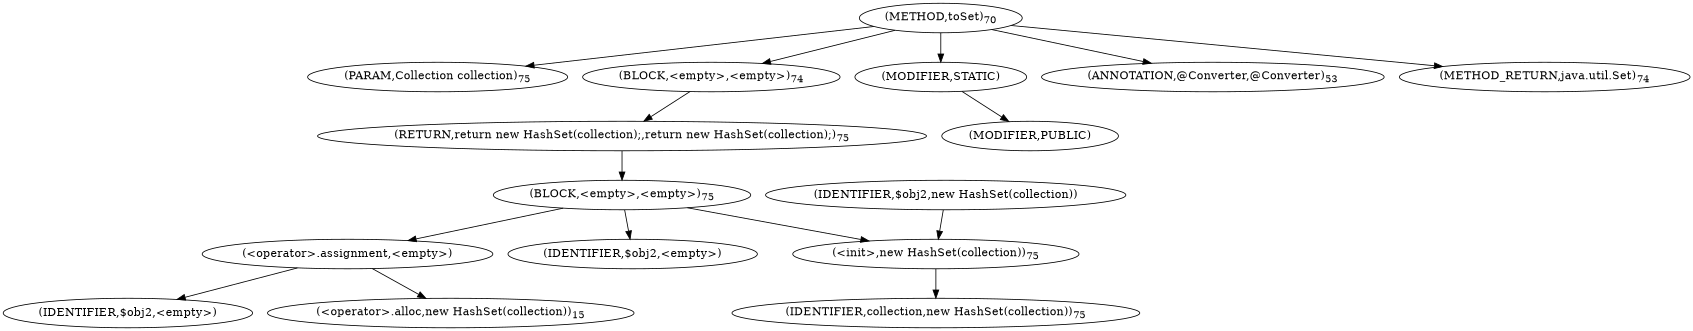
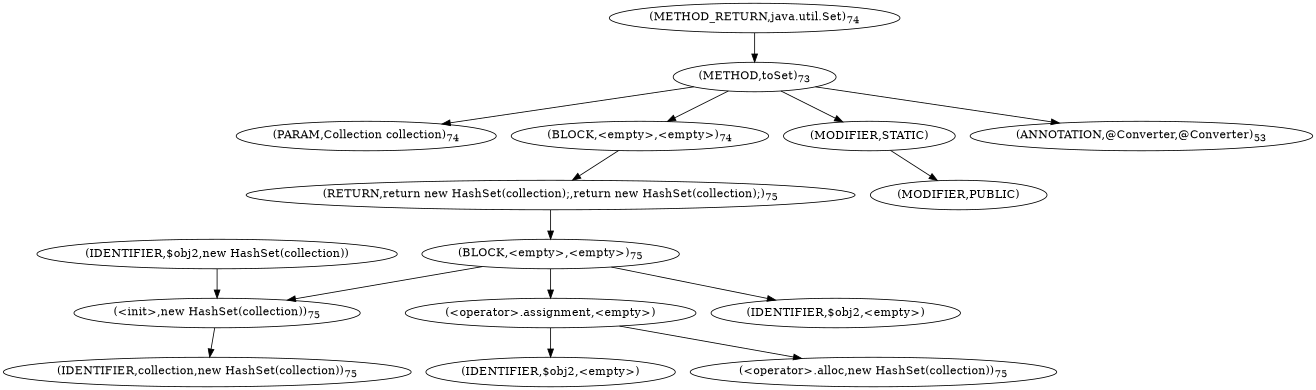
(990, 17) -> (804, 76)
(1223, 46) -> (755, 44)
(525, 76) -> (453, 135)
(579, 312) -> (1001, 371)
